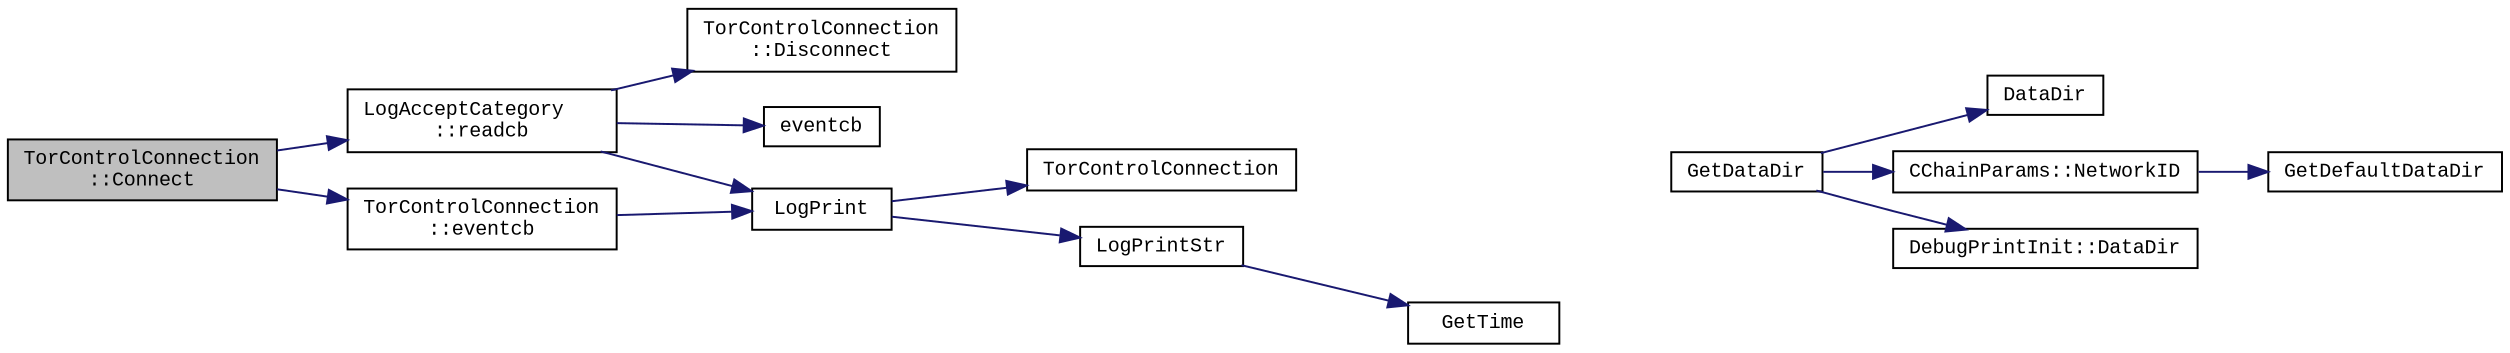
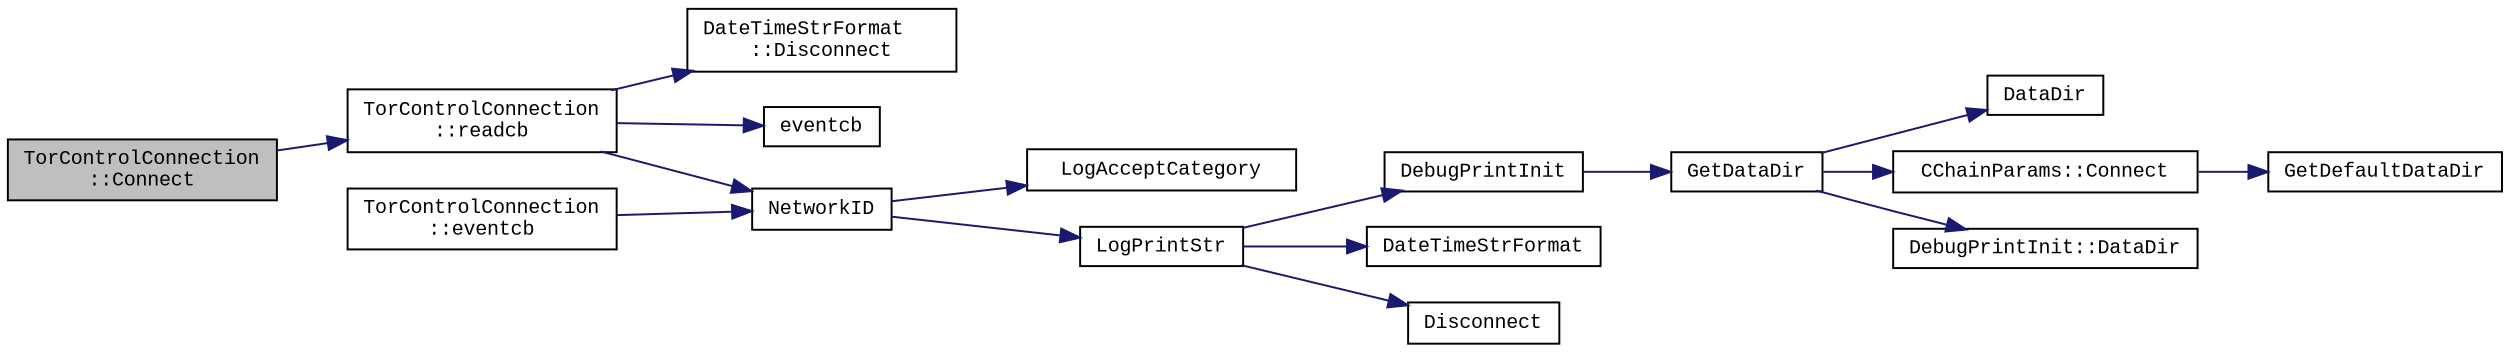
(822, 40) -> (822, 40)
(482, 121) -> (482, 121)
(1162, 170) -> (1162, 170)
none -> (1484, 172)
(2045, 172) -> (2045, 172)
(302, 193) -> none
(822, 209) -> (822, 209)
none -> (1484, 246)
(1484, 323) -> (1484, 323)
